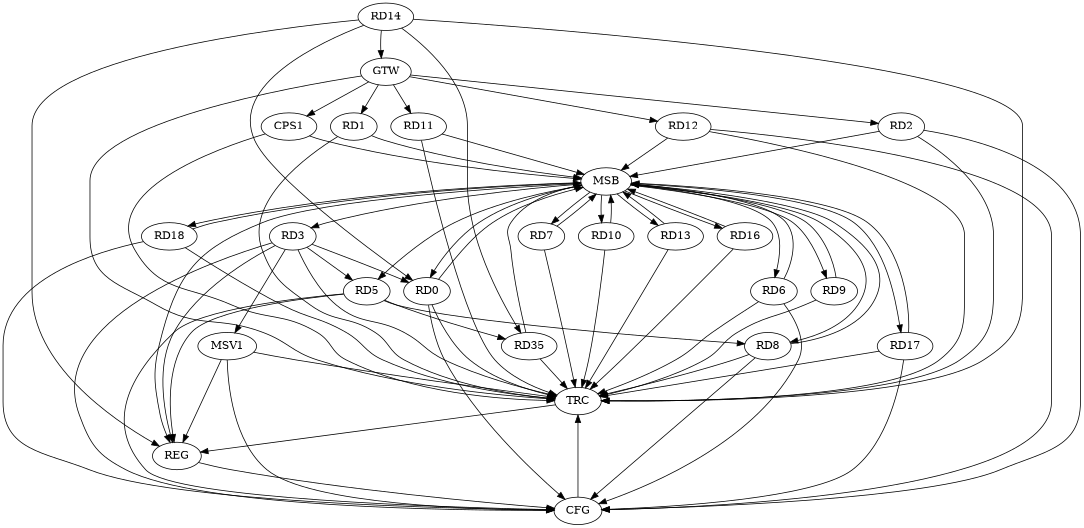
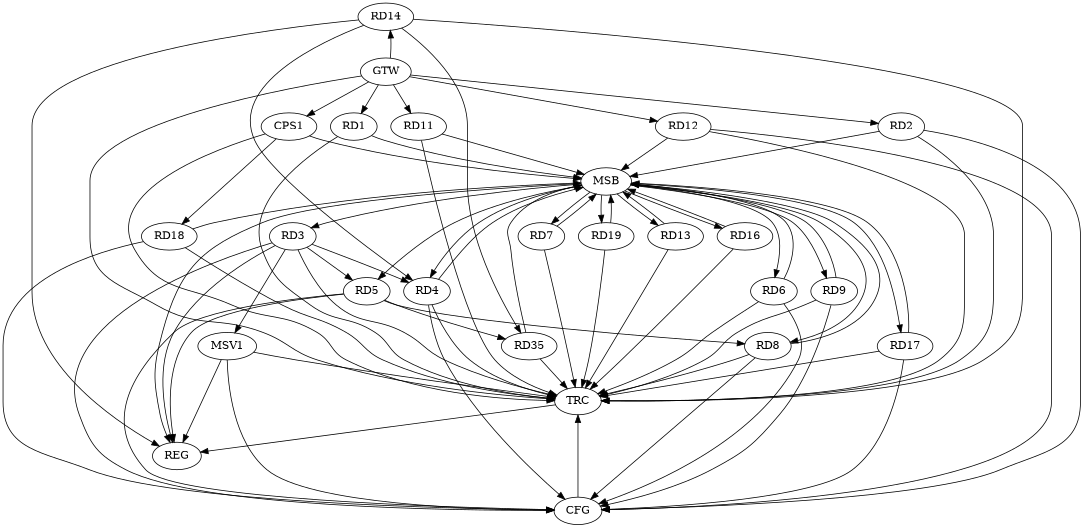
(381, 40) -> (391, 48)
(387, 195) -> (232, 179)
(606, 236) -> (606, 236)
(427, 291) -> (427, 291)
(372, 490) -> (754, 442)
